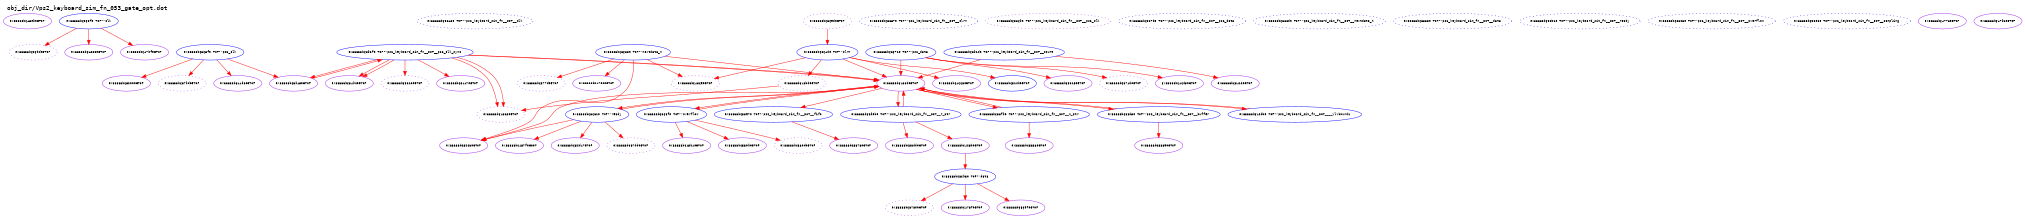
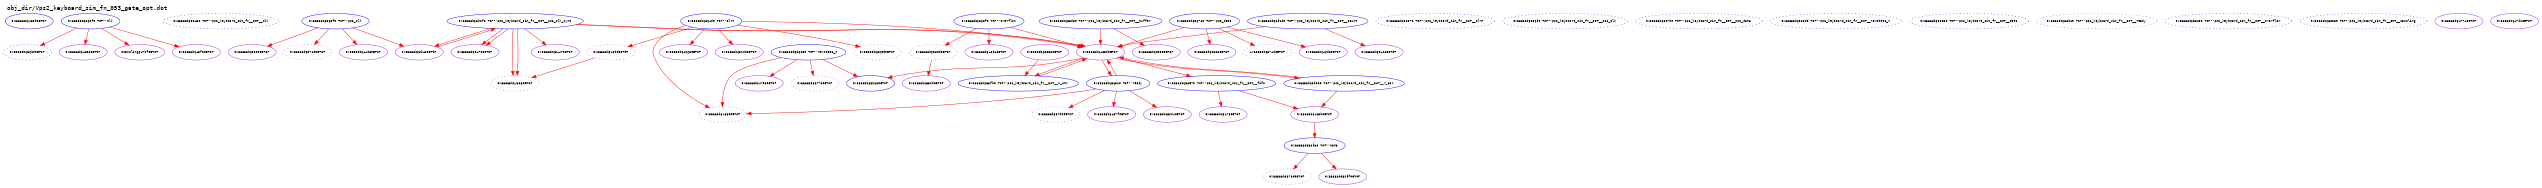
(27, 21) -> (29, 21)
(1048, 21) -> (1565, 21)
(1580, 21) -> (2096, 21)
(1942, 21) -> (2459, 21)
(827, 35) -> (797, 35)
(33, 52) -> (27, 52)
(145, 52) -> (140, 52)
none -> (196, 52)
(754, 66) -> none
(182, 83) -> (308, 52)
(349, 83) -> (475, 52)
(405, 83) -> none
(597, 83) -> (759, 83)
(1012, 83) -> (739, 52)
(1068, 83) -> (1212, 52)
(1124, 83) -> (1268, 52)
(1179, 83) -> (1323, 52)
(789, 96) -> none
none -> (1266, 99)
(1012, 101) -> none
(1295, 114) -> none
(538, 127) -> (924, 106)
(905, 128) -> (930, 66)
(1029, 128) -> (1031, 68)
(464, 146) -> (871, 83)
(519, 146) -> (1112, 114)
(575, 146) -> (1167, 114)
(742, 146) -> none
(854, 146) -> (1223, 114)
(1159, 146) -> (1156, 52)
(965, 208) -> none
(1021, 208) -> (1343, 177)
